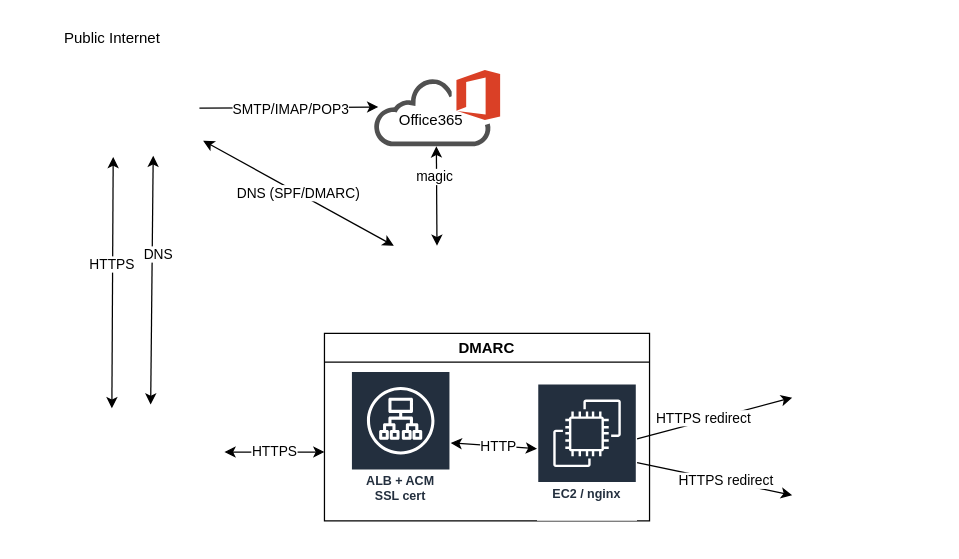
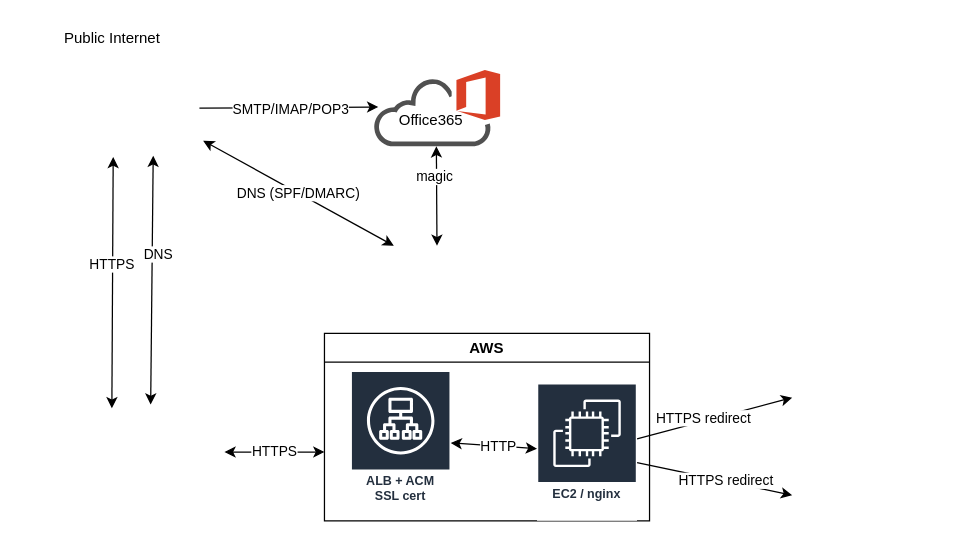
(486, 348) -> (486, 348)
